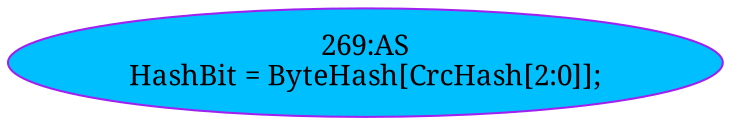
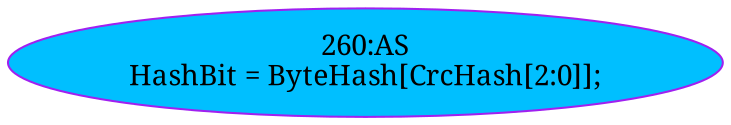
(365, 63) -> (365, 63)
